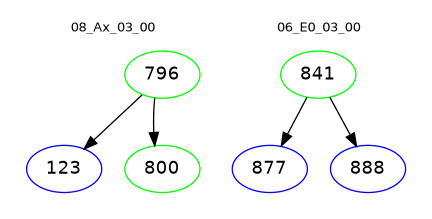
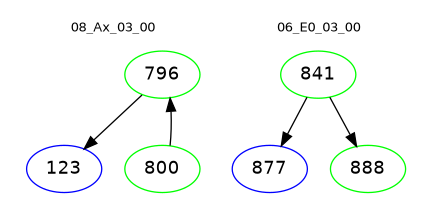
(154, 115) -> (171, 129)
(368, 169) -> (368, 169)
